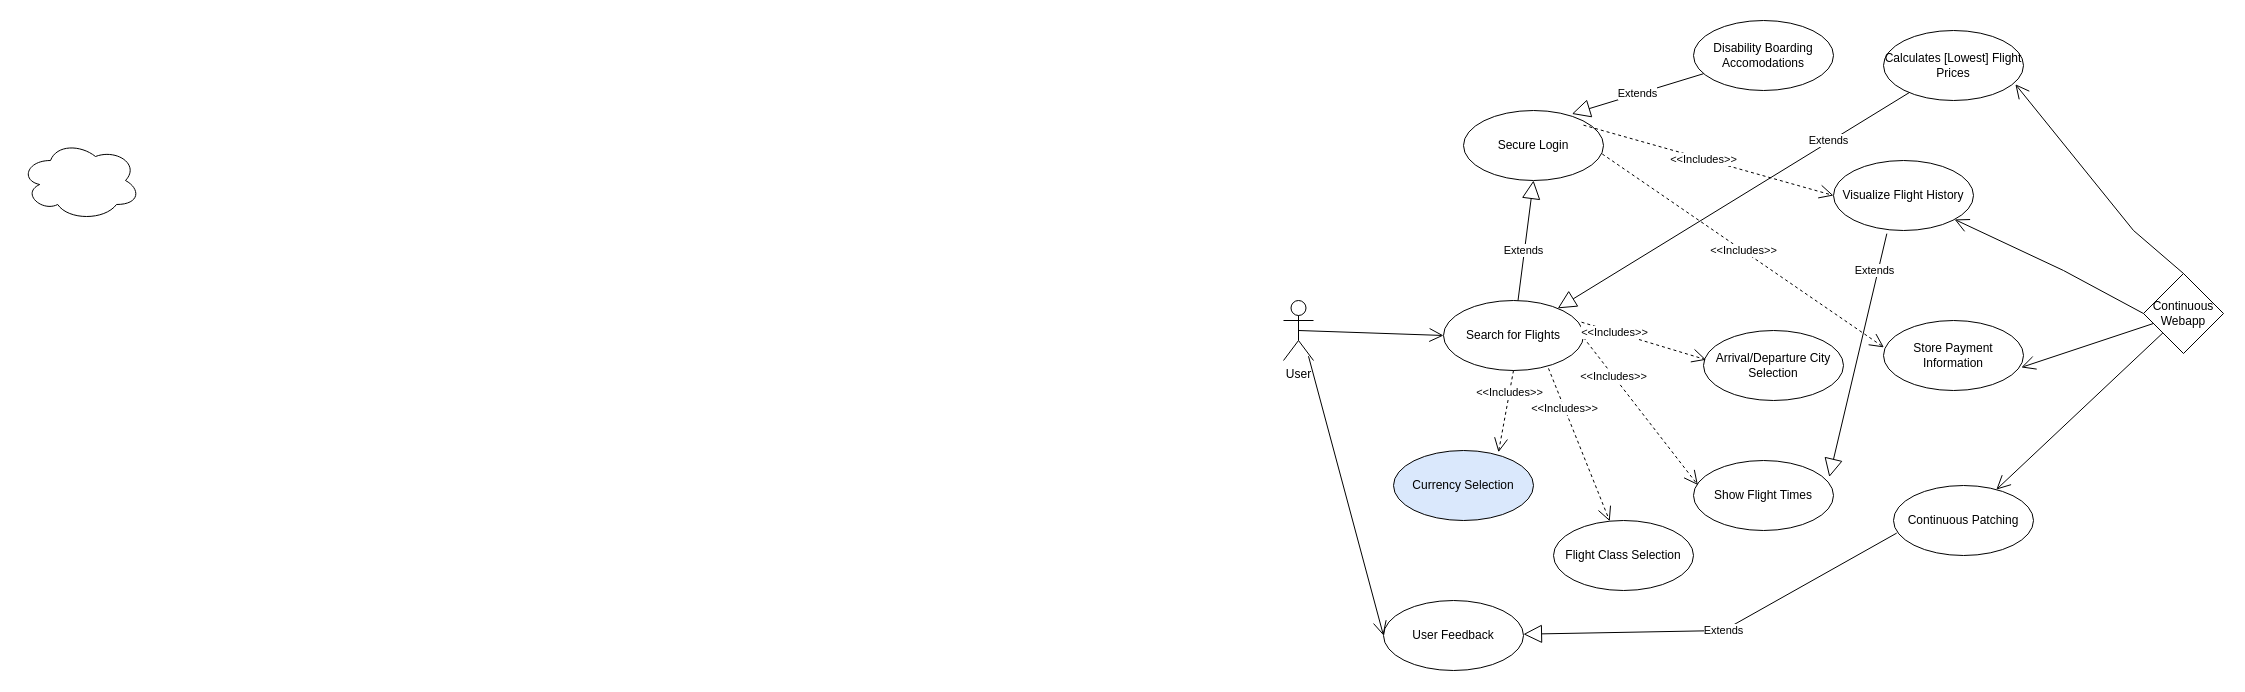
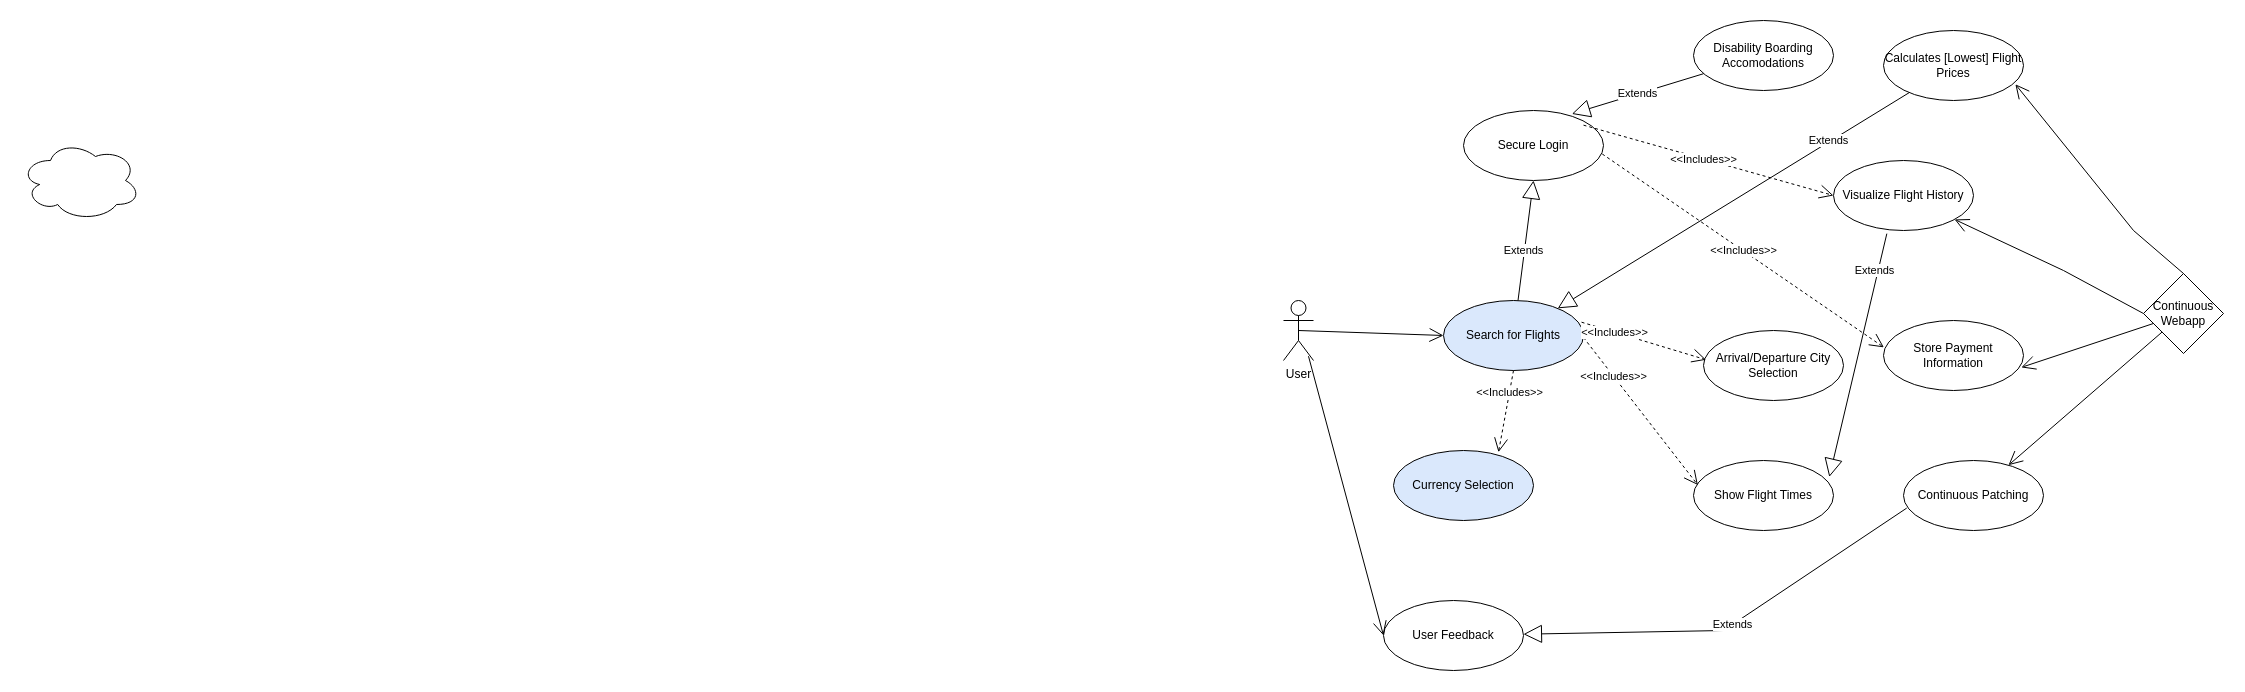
(1514, 336) -> (1514, 336)
(1579, 444) -> none
(1964, 521) -> (1974, 496)
(1624, 556) -> none
